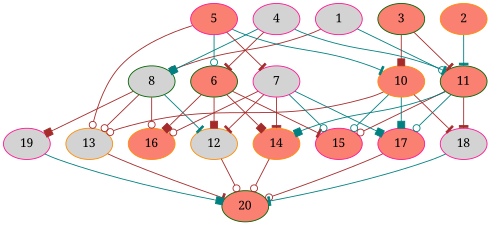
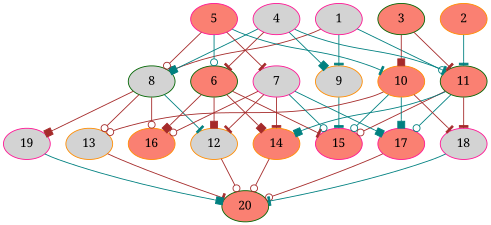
(128, 59) -> (186, 48)
none -> (339, 81)
